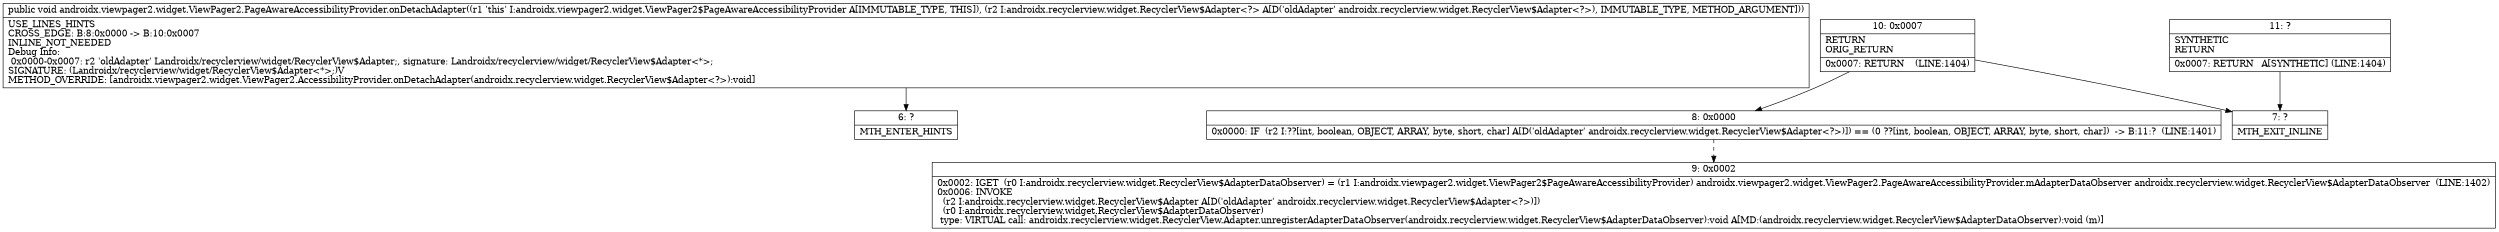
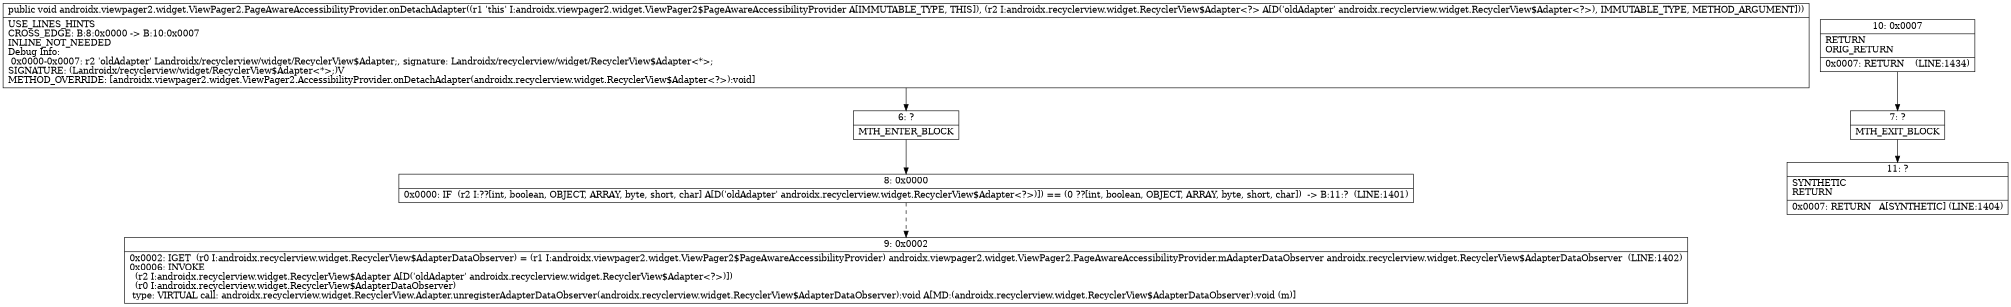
(1898, 64) -> (1898, 64)
(2280, 88) -> (1898, 148)
(1806, 92) -> (906, 154)
(906, 132) -> (906, 132)
(2280, 132) -> (1898, 132)
